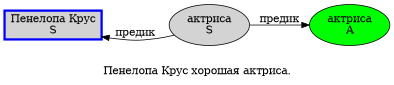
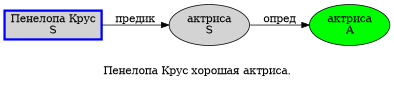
(279, 19) -> (279, 19)
(142, 40) -> (132, 25)
